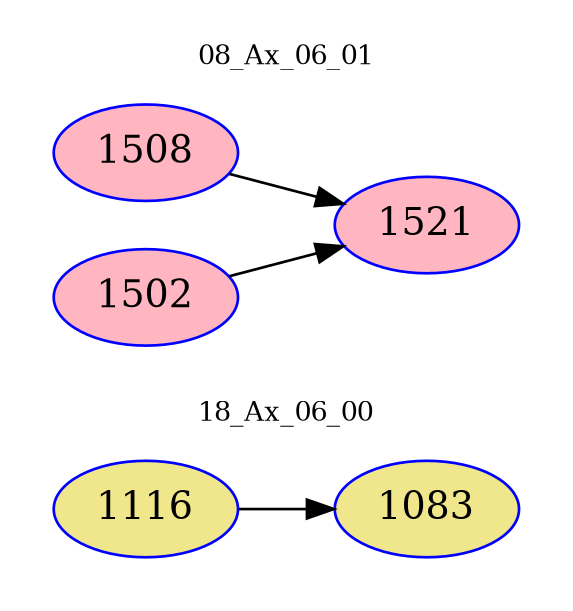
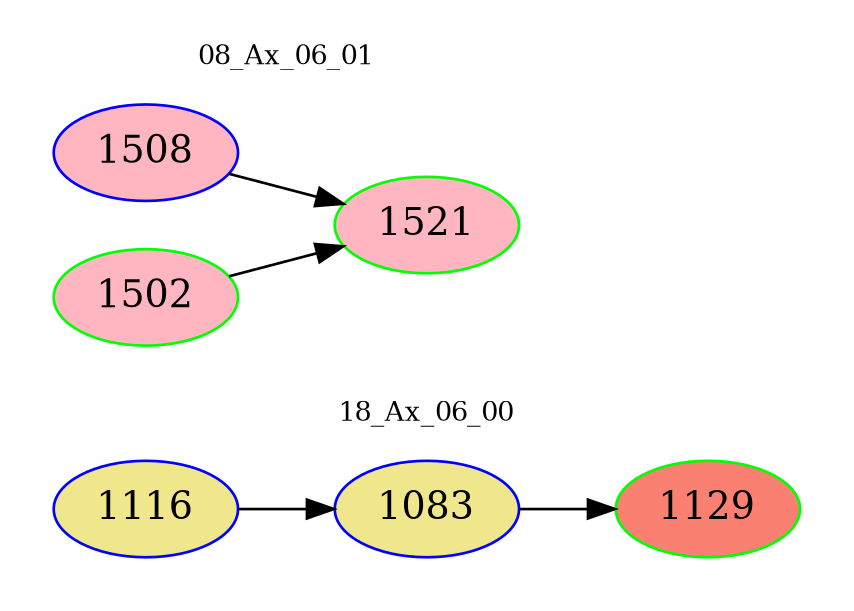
(427, 225) -> (427, 225)
(146, 297) -> (146, 297)
none -> (708, 509)
